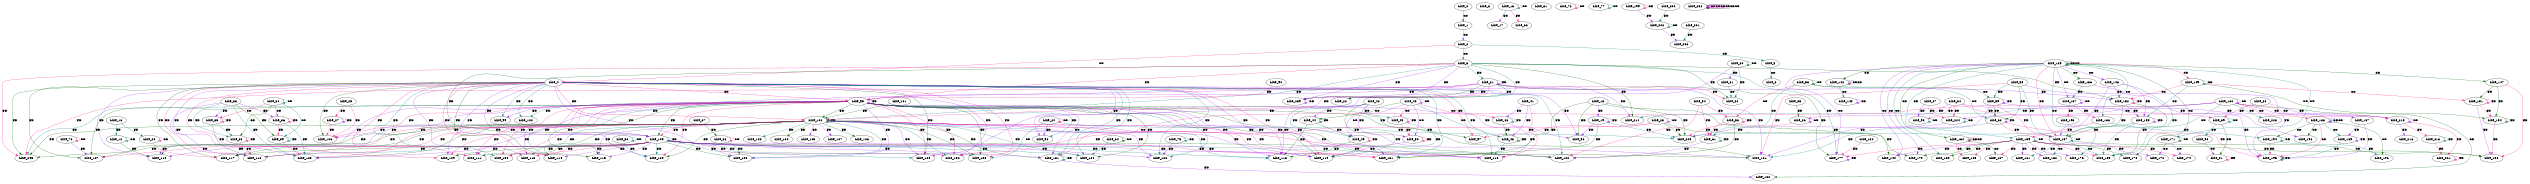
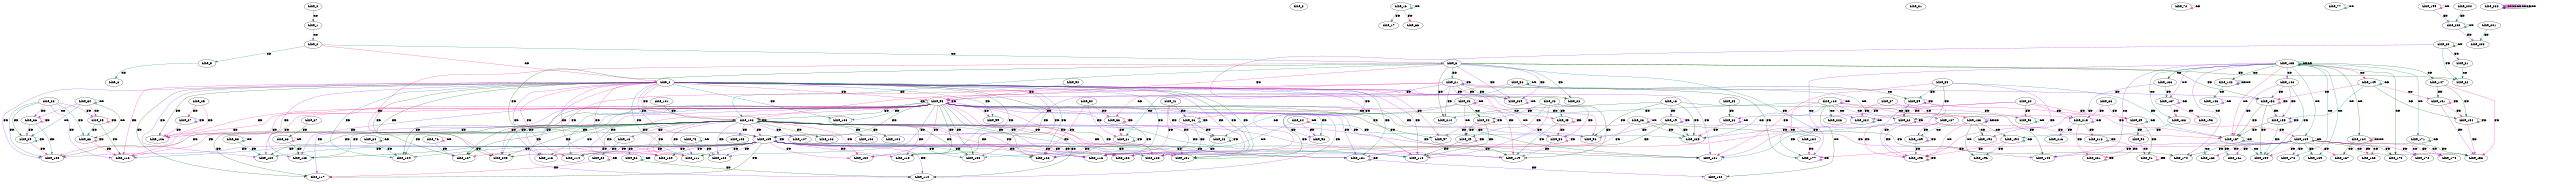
(1611, 87) -> none
(2025, 111) -> (1648, 111)
(899, 129) -> (671, 126)
(116, 139) -> (632, 158)
none -> (1854, 142)
